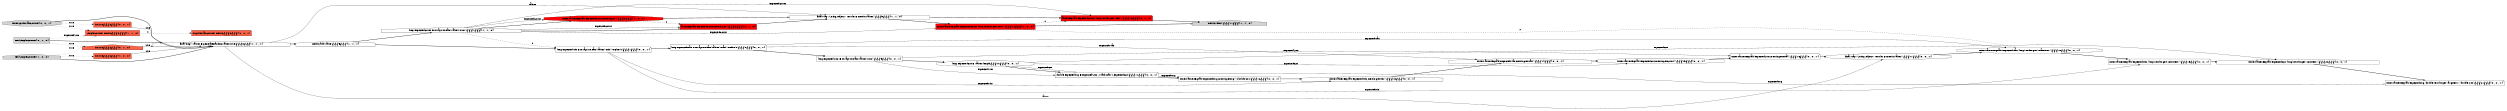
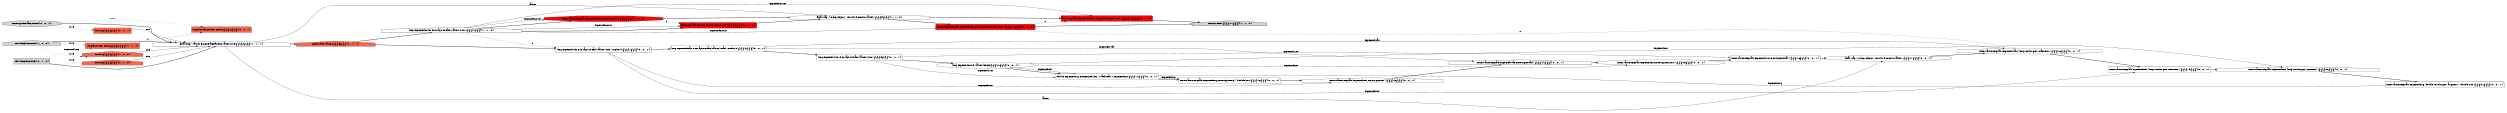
(69, 28) -> (128, 20)
(336, 44) -> (336, 44)
(67, 45) -> (68, 64)
(113, 56) -> (113, 54)
